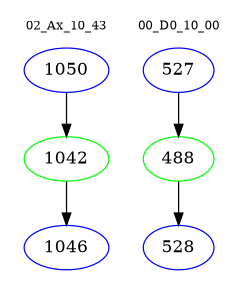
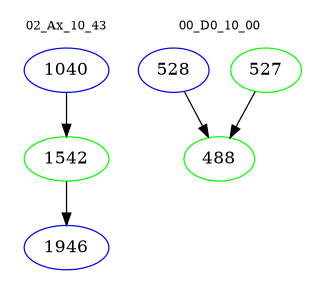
(67, 70) -> (67, 70)
(179, 70) -> (266, 70)
(67, 159) -> (67, 159)
(179, 197) -> (193, 109)
(67, 248) -> (67, 248)
